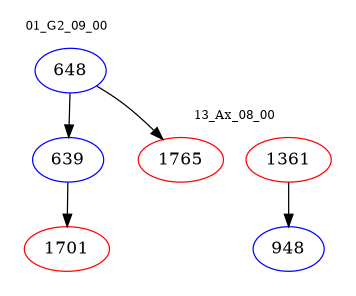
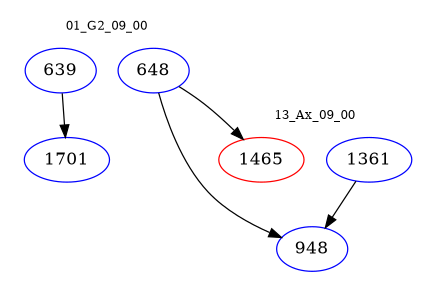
(70, 109) -> (191, 170)
(235, 116) -> (315, 116)
(181, 160) -> (261, 160)
(289, 160) -> (369, 160)
(67, 249) -> (67, 160)
